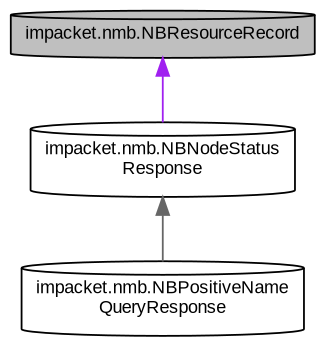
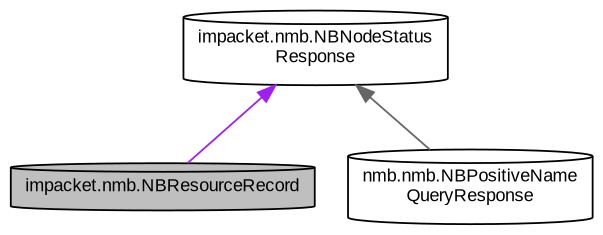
(163, 99) -> (225, 130)
(163, 299) -> (470, 187)
